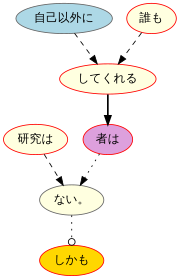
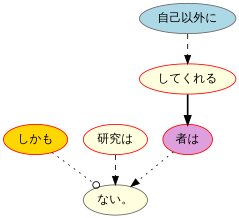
(152, 18) -> none
(72, 227) -> (73, 168)
